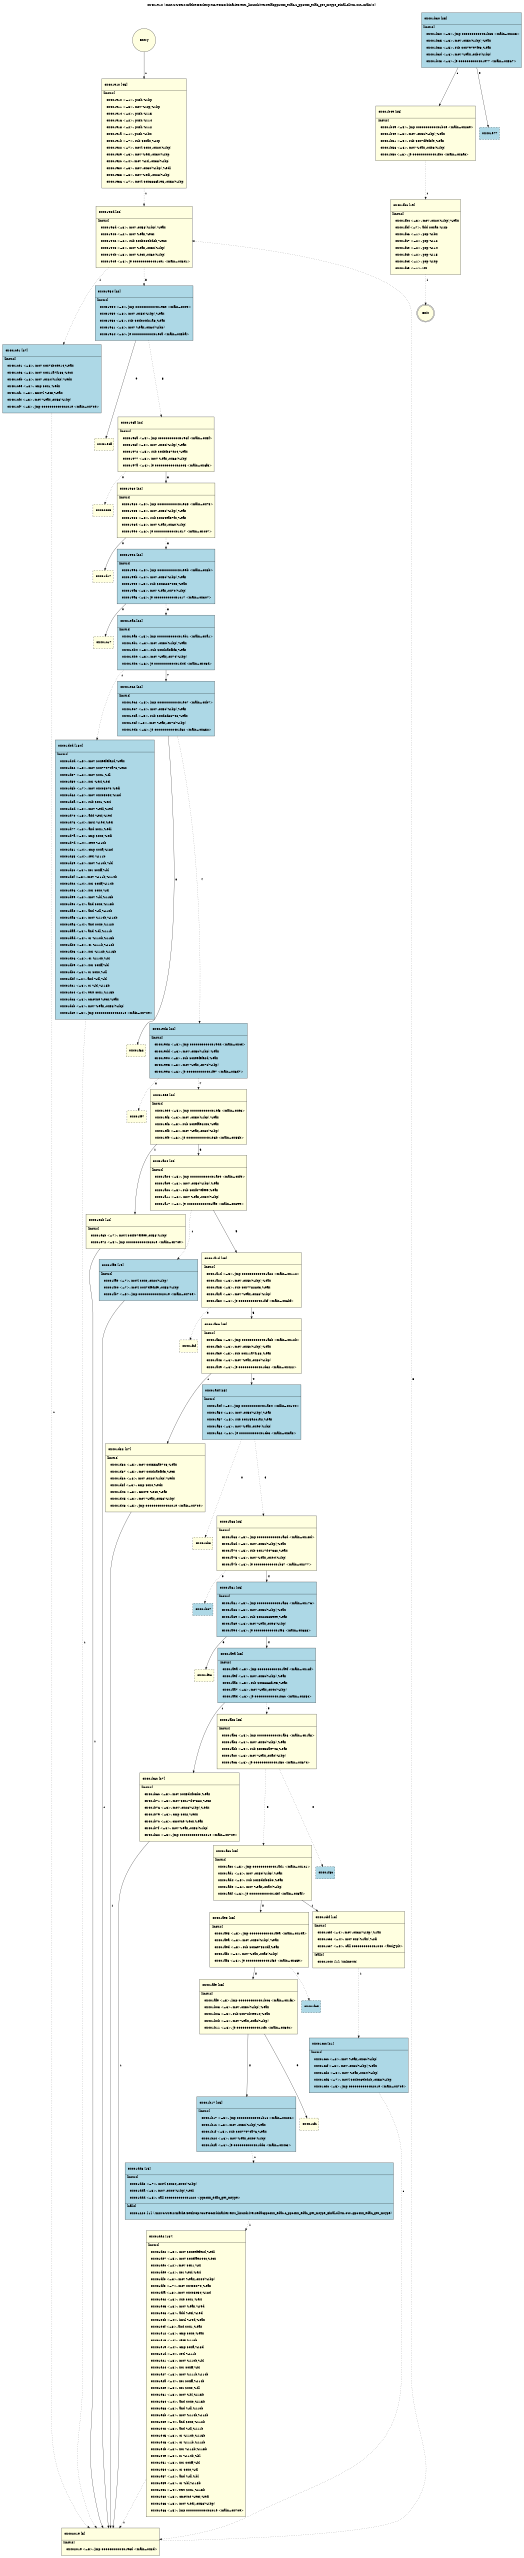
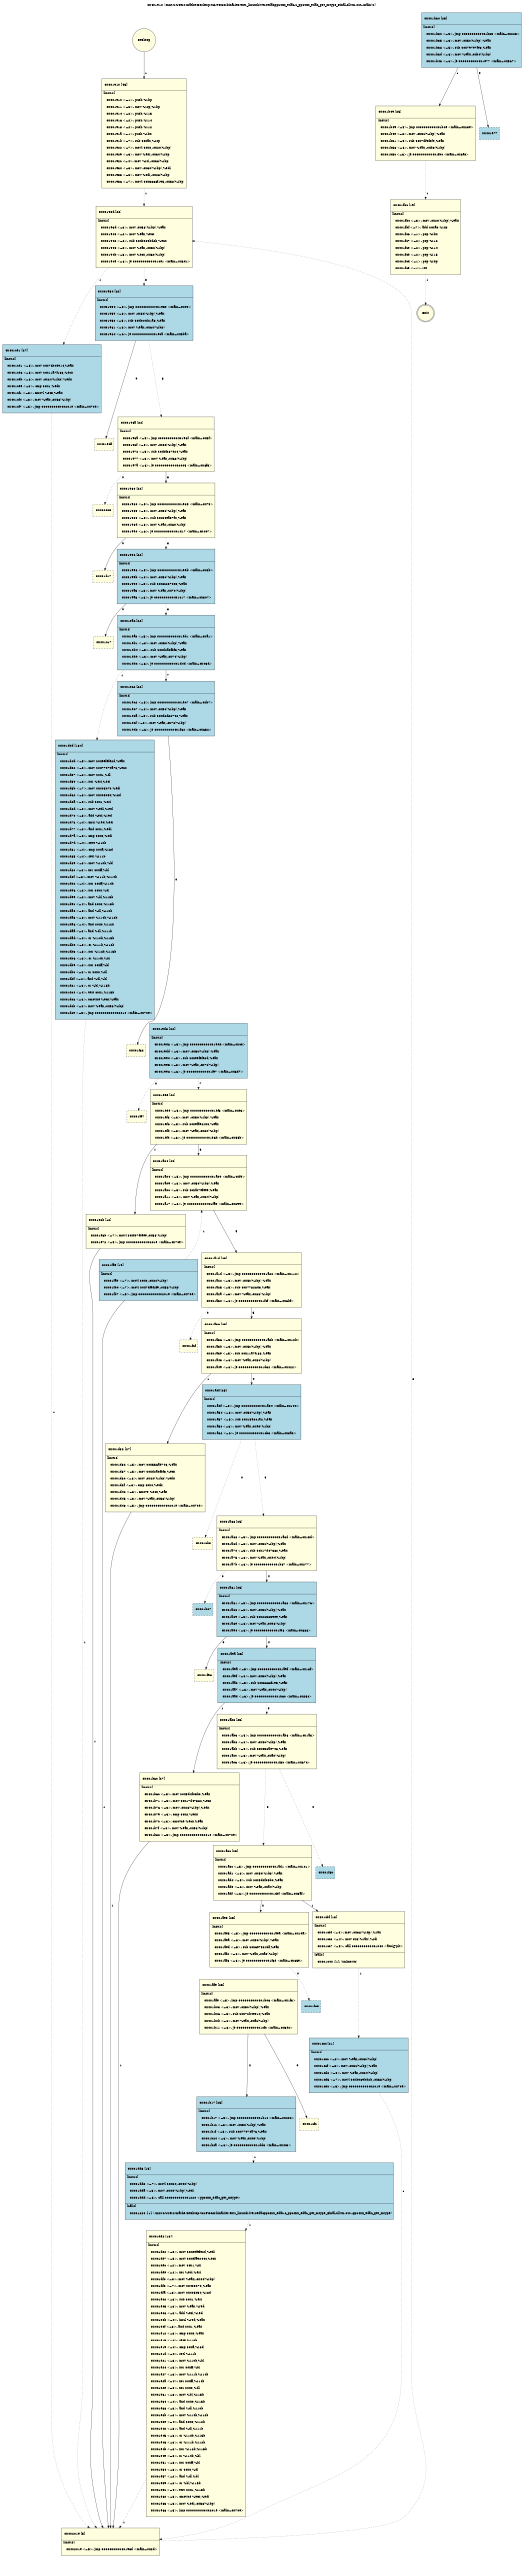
(144, 40) -> (144, 40)
(197, 878) -> none
(190, 1235) -> (198, 1238)
(254, 1972) -> none
